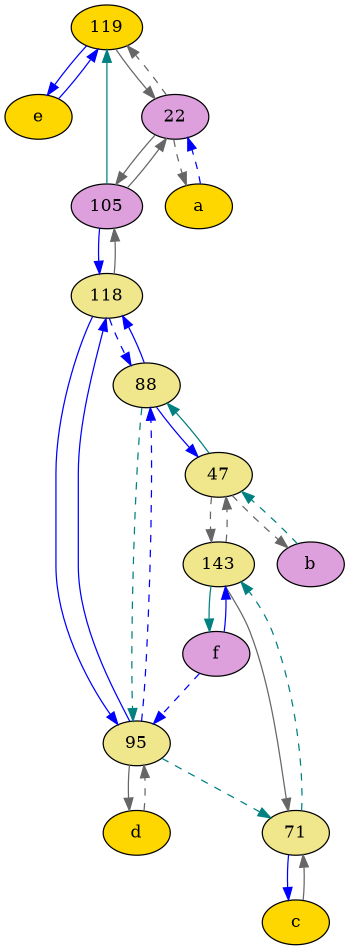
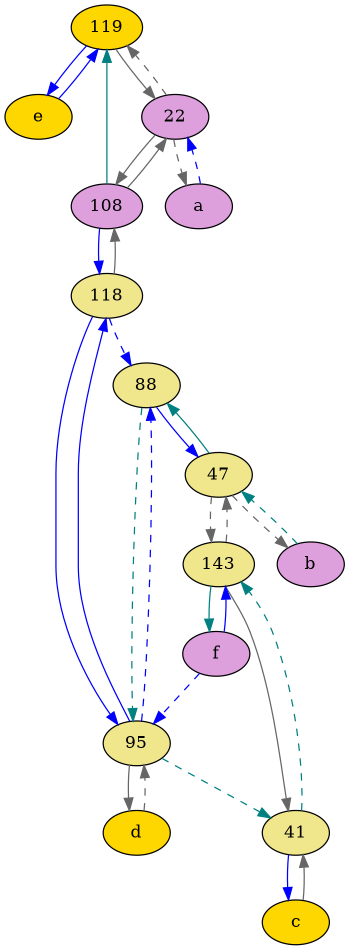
(107, 206) -> (107, 206)
(199, 206) -> (199, 206)
(137, 345) -> none
(296, 833) -> (296, 833)
